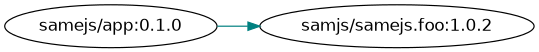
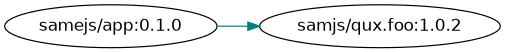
(397, 26) -> (380, 26)
